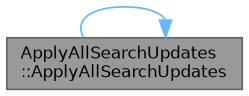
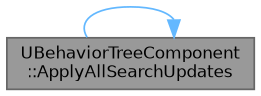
(125, 64) -> (131, 64)
